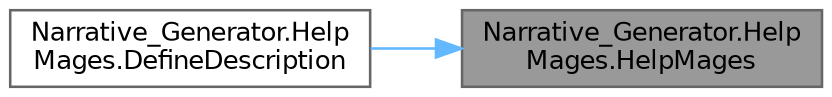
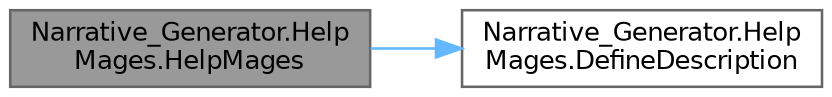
(403, 49) -> (403, 49)
